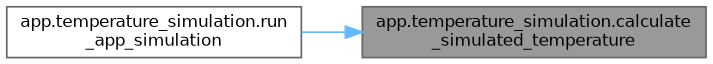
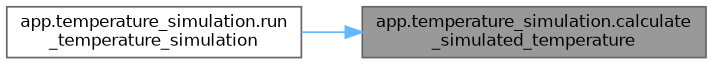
(154, 32) -> (154, 32)
